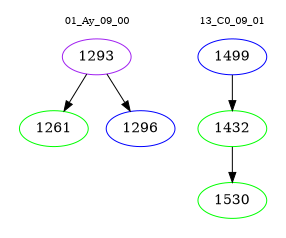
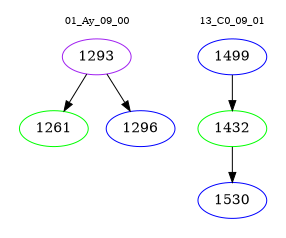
(232, 200) -> (232, 200)
